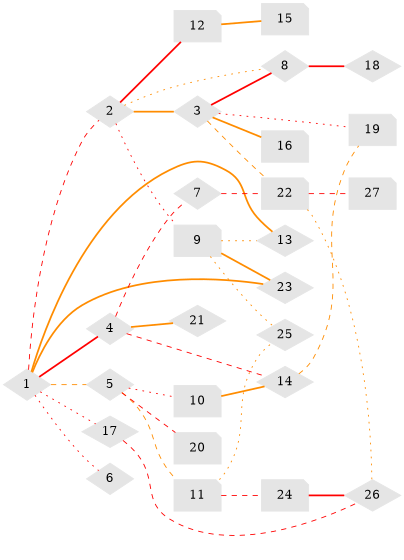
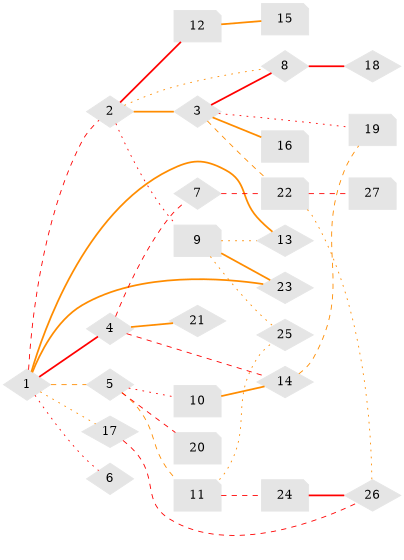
(68, 408) -> (68, 408)
